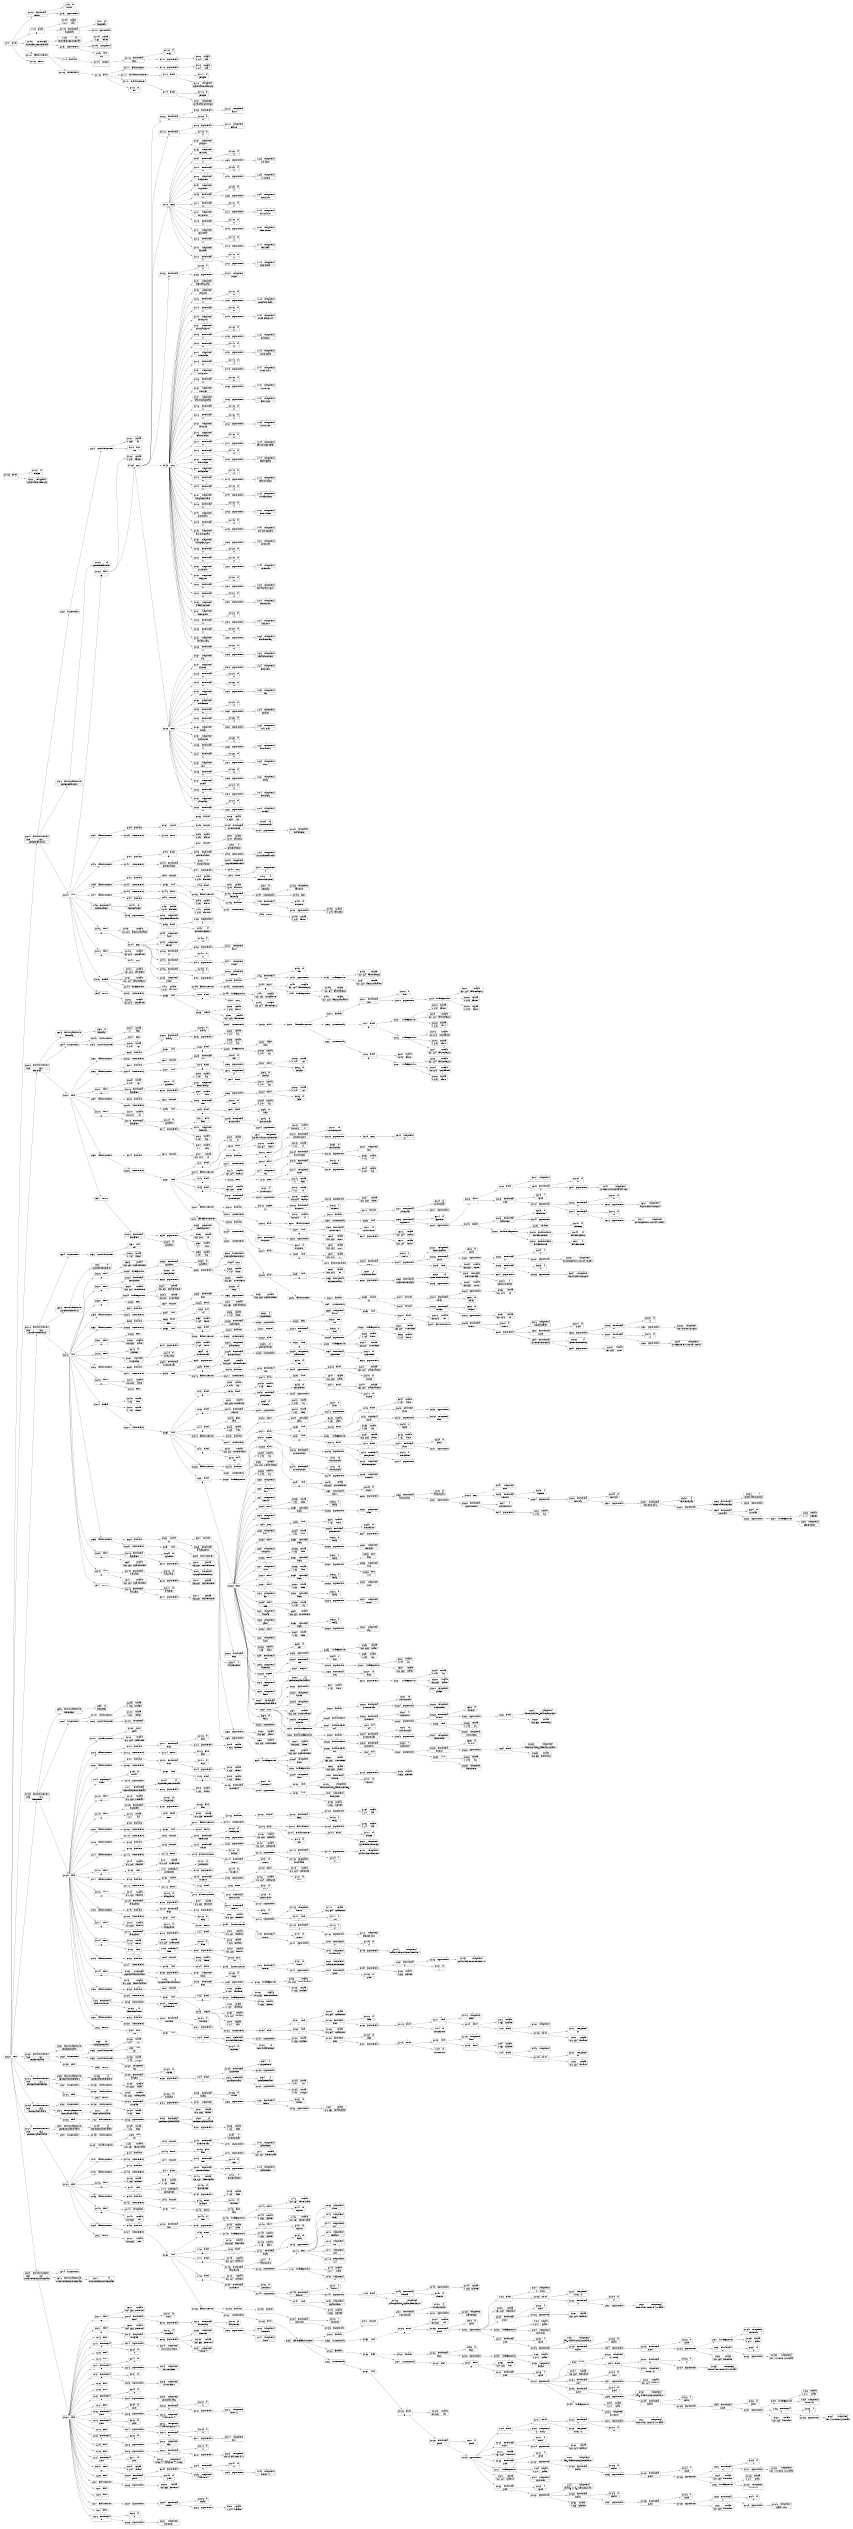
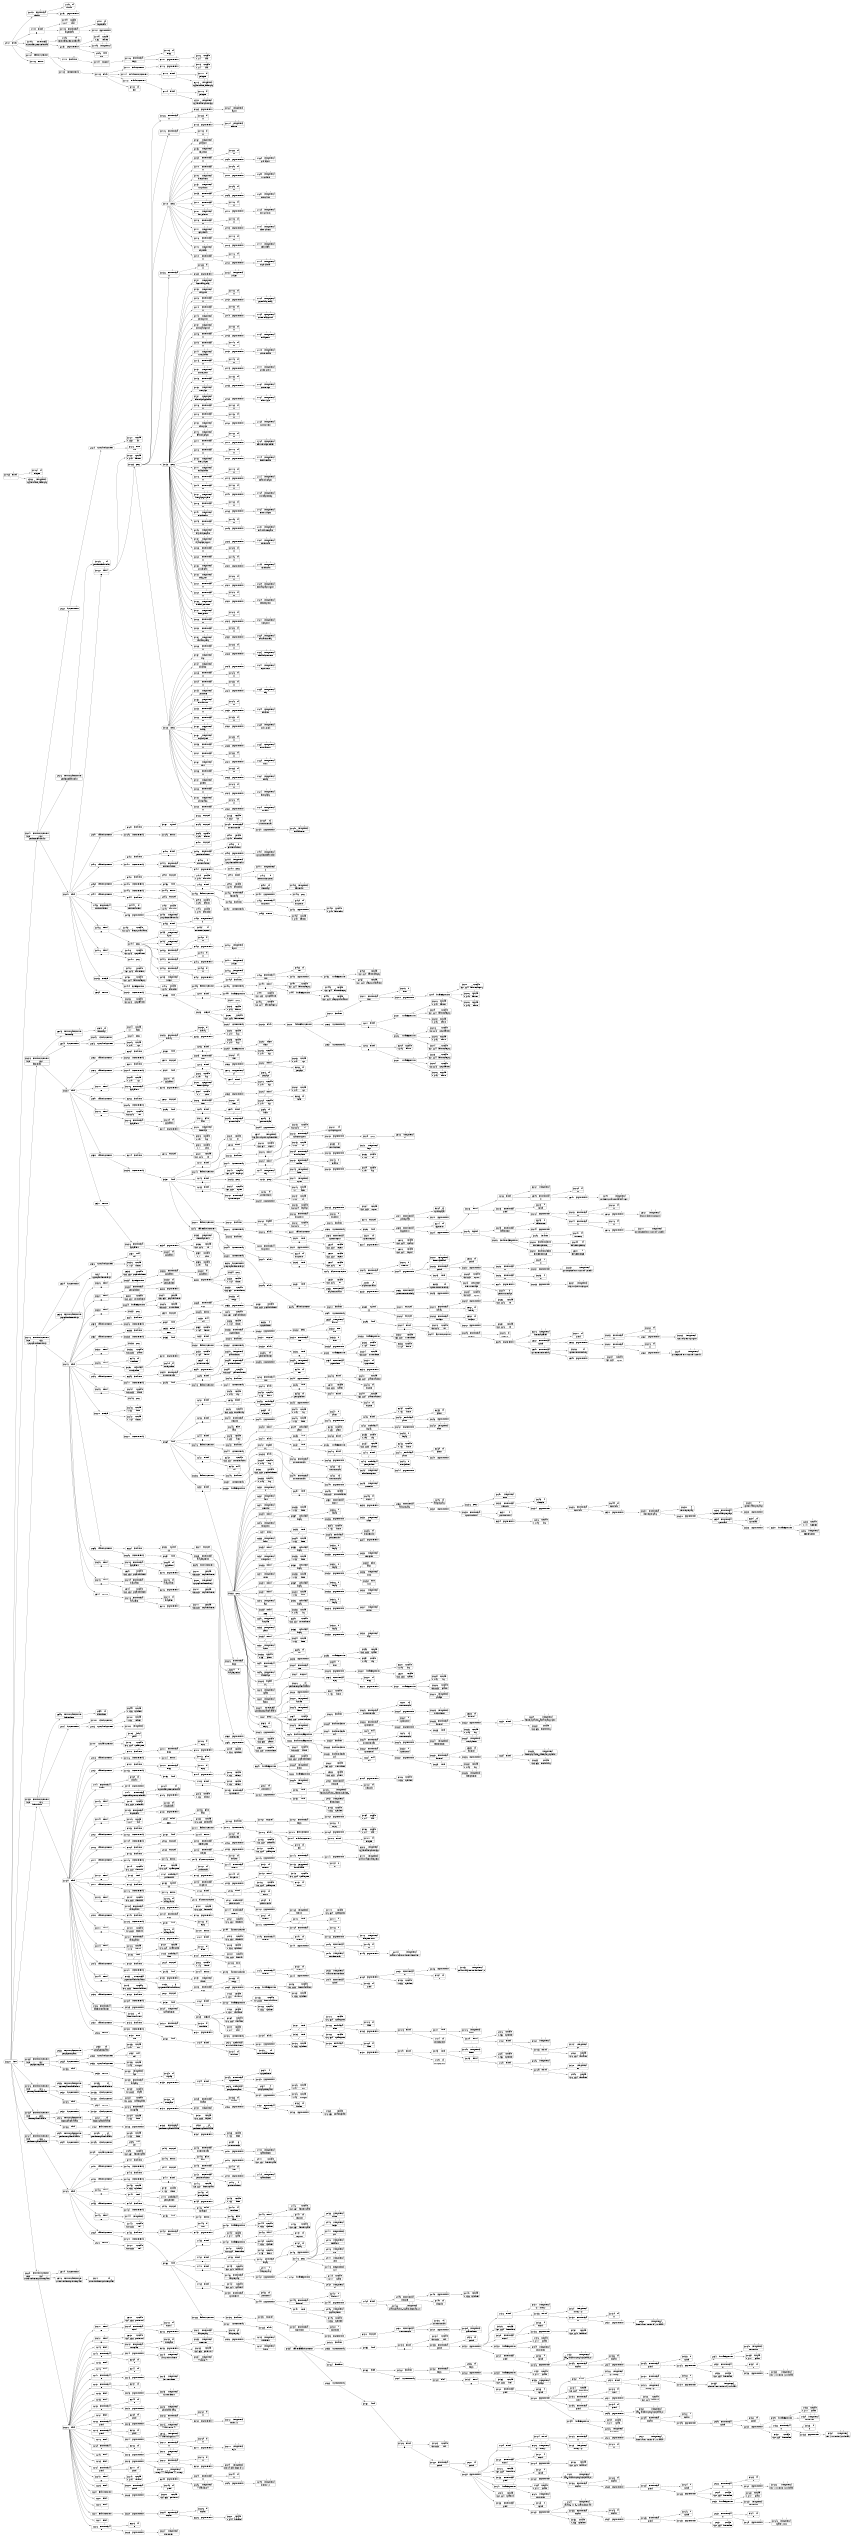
none -> (299, 1171)
none -> (439, 1412)
(118, 2085) -> (118, 2088)
